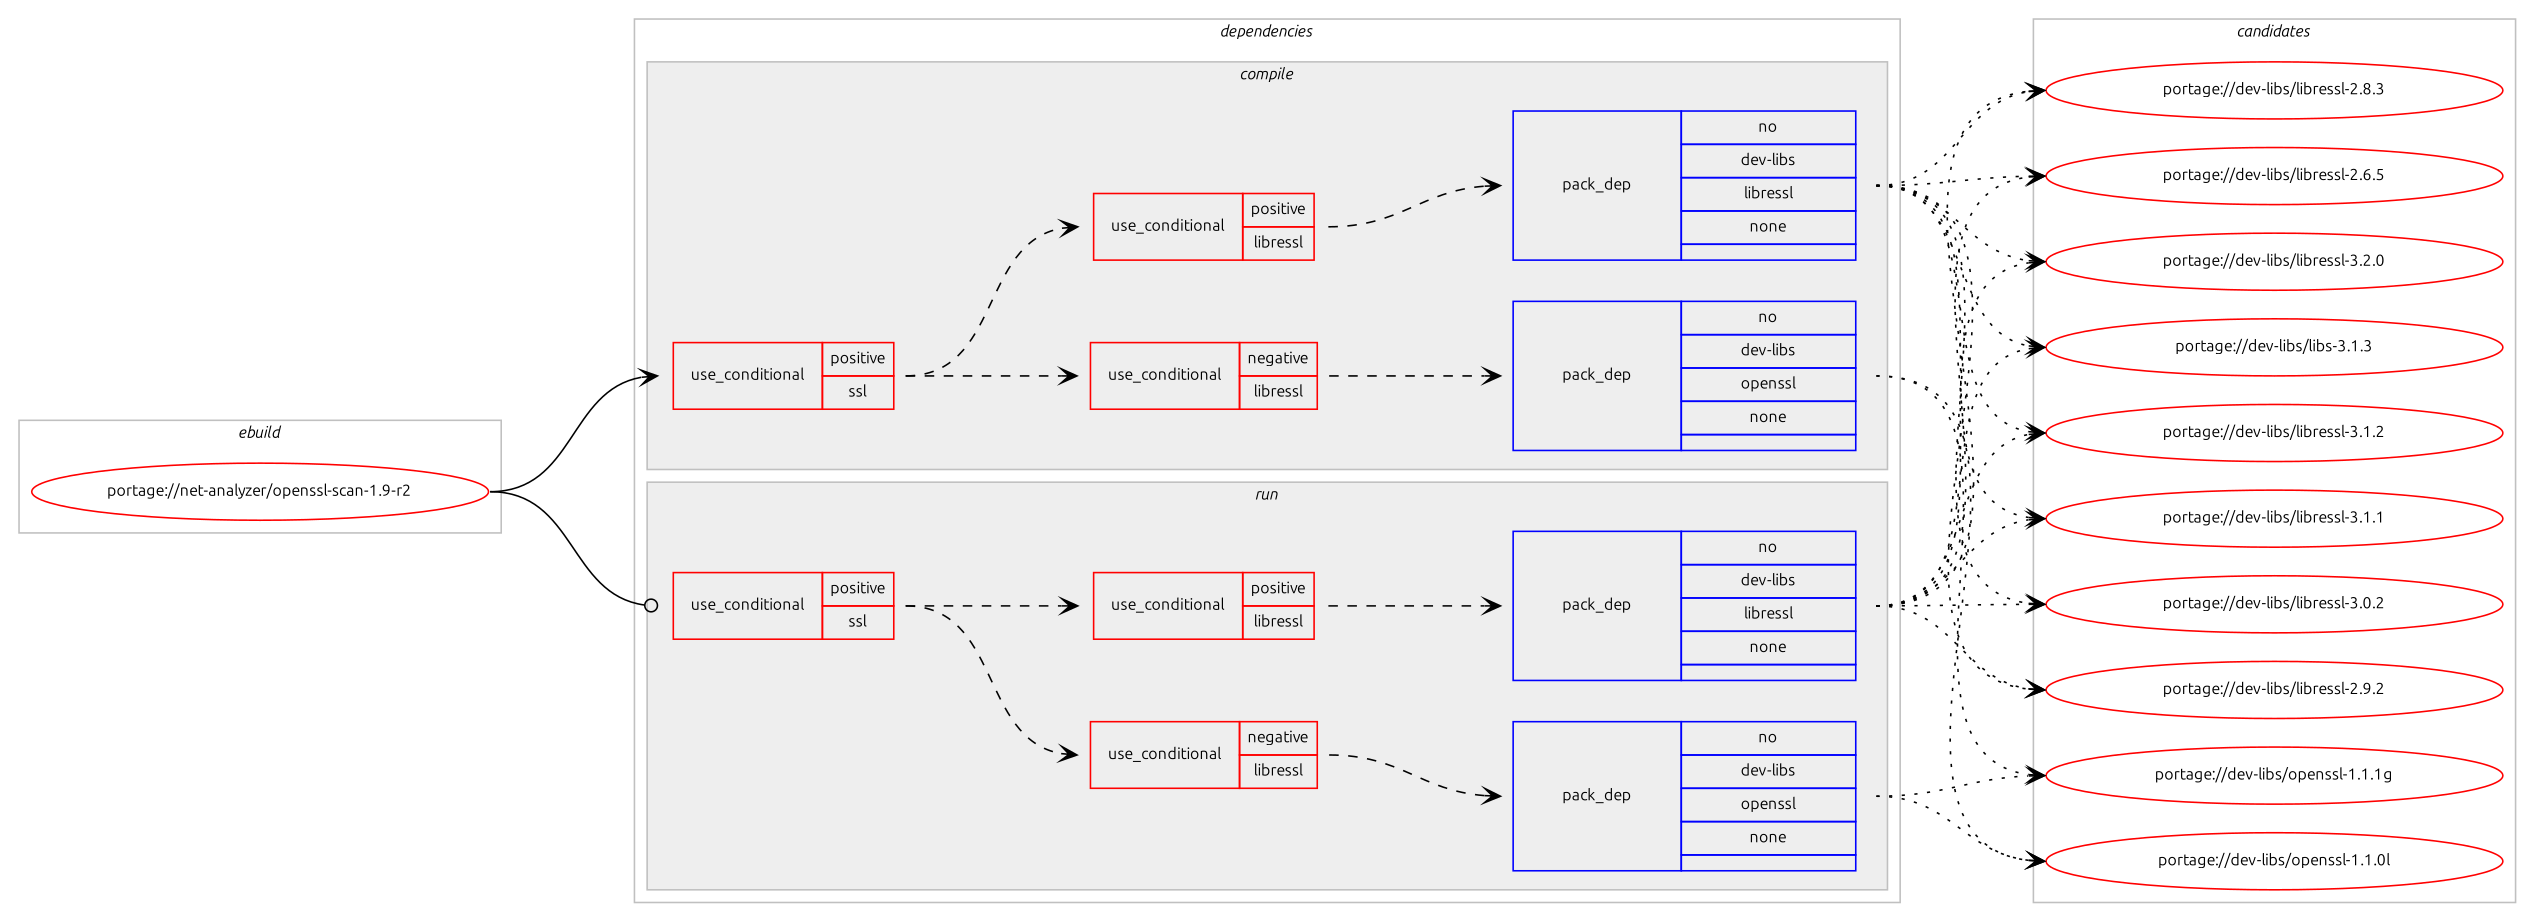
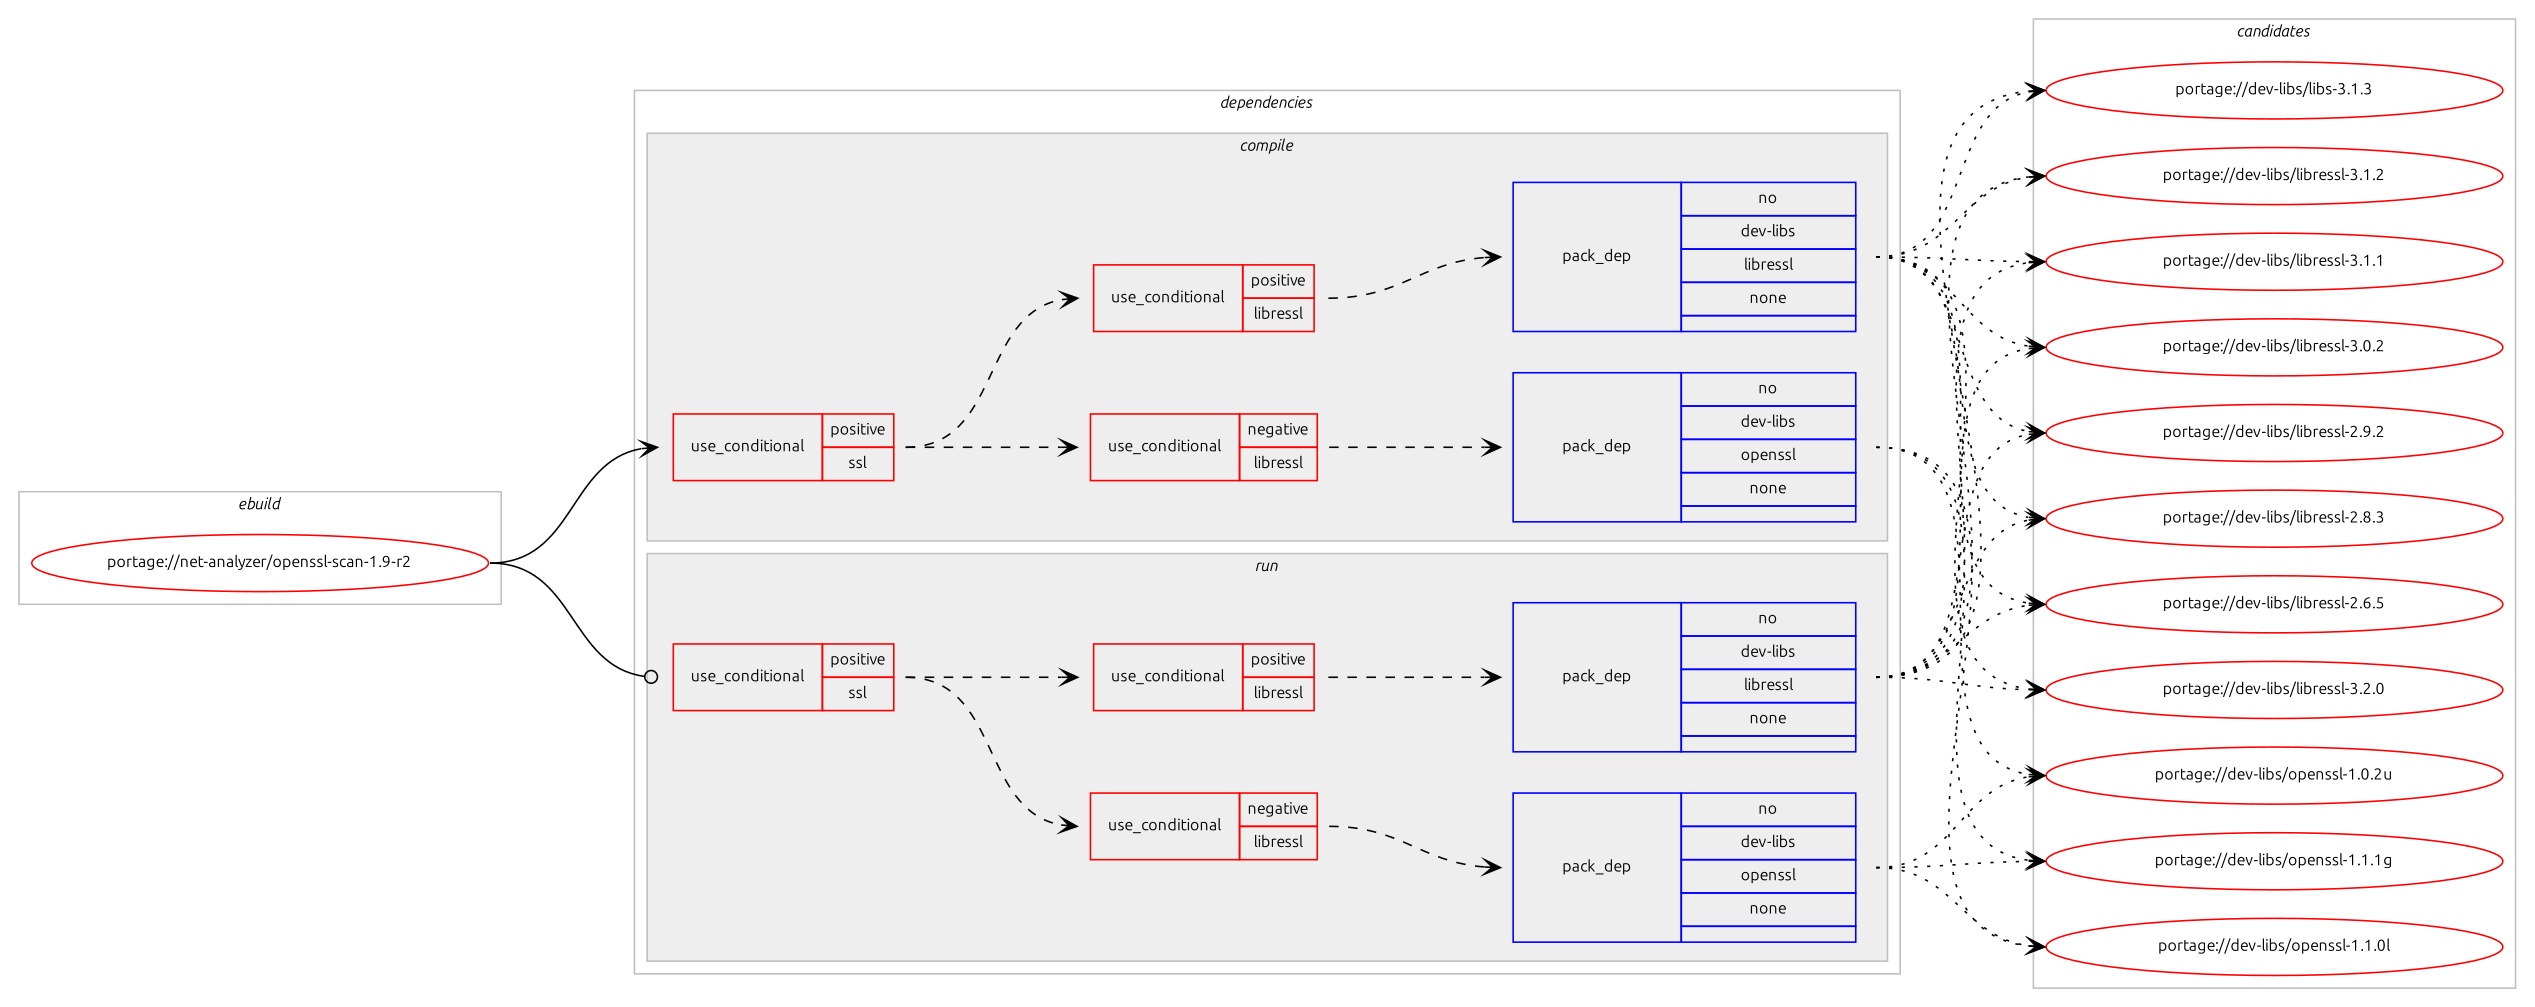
none -> (2274, 776)
